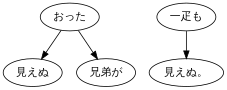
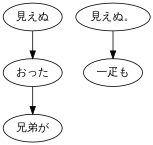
(54, 41) -> (33, 41)
(186, 41) -> (113, 41)
